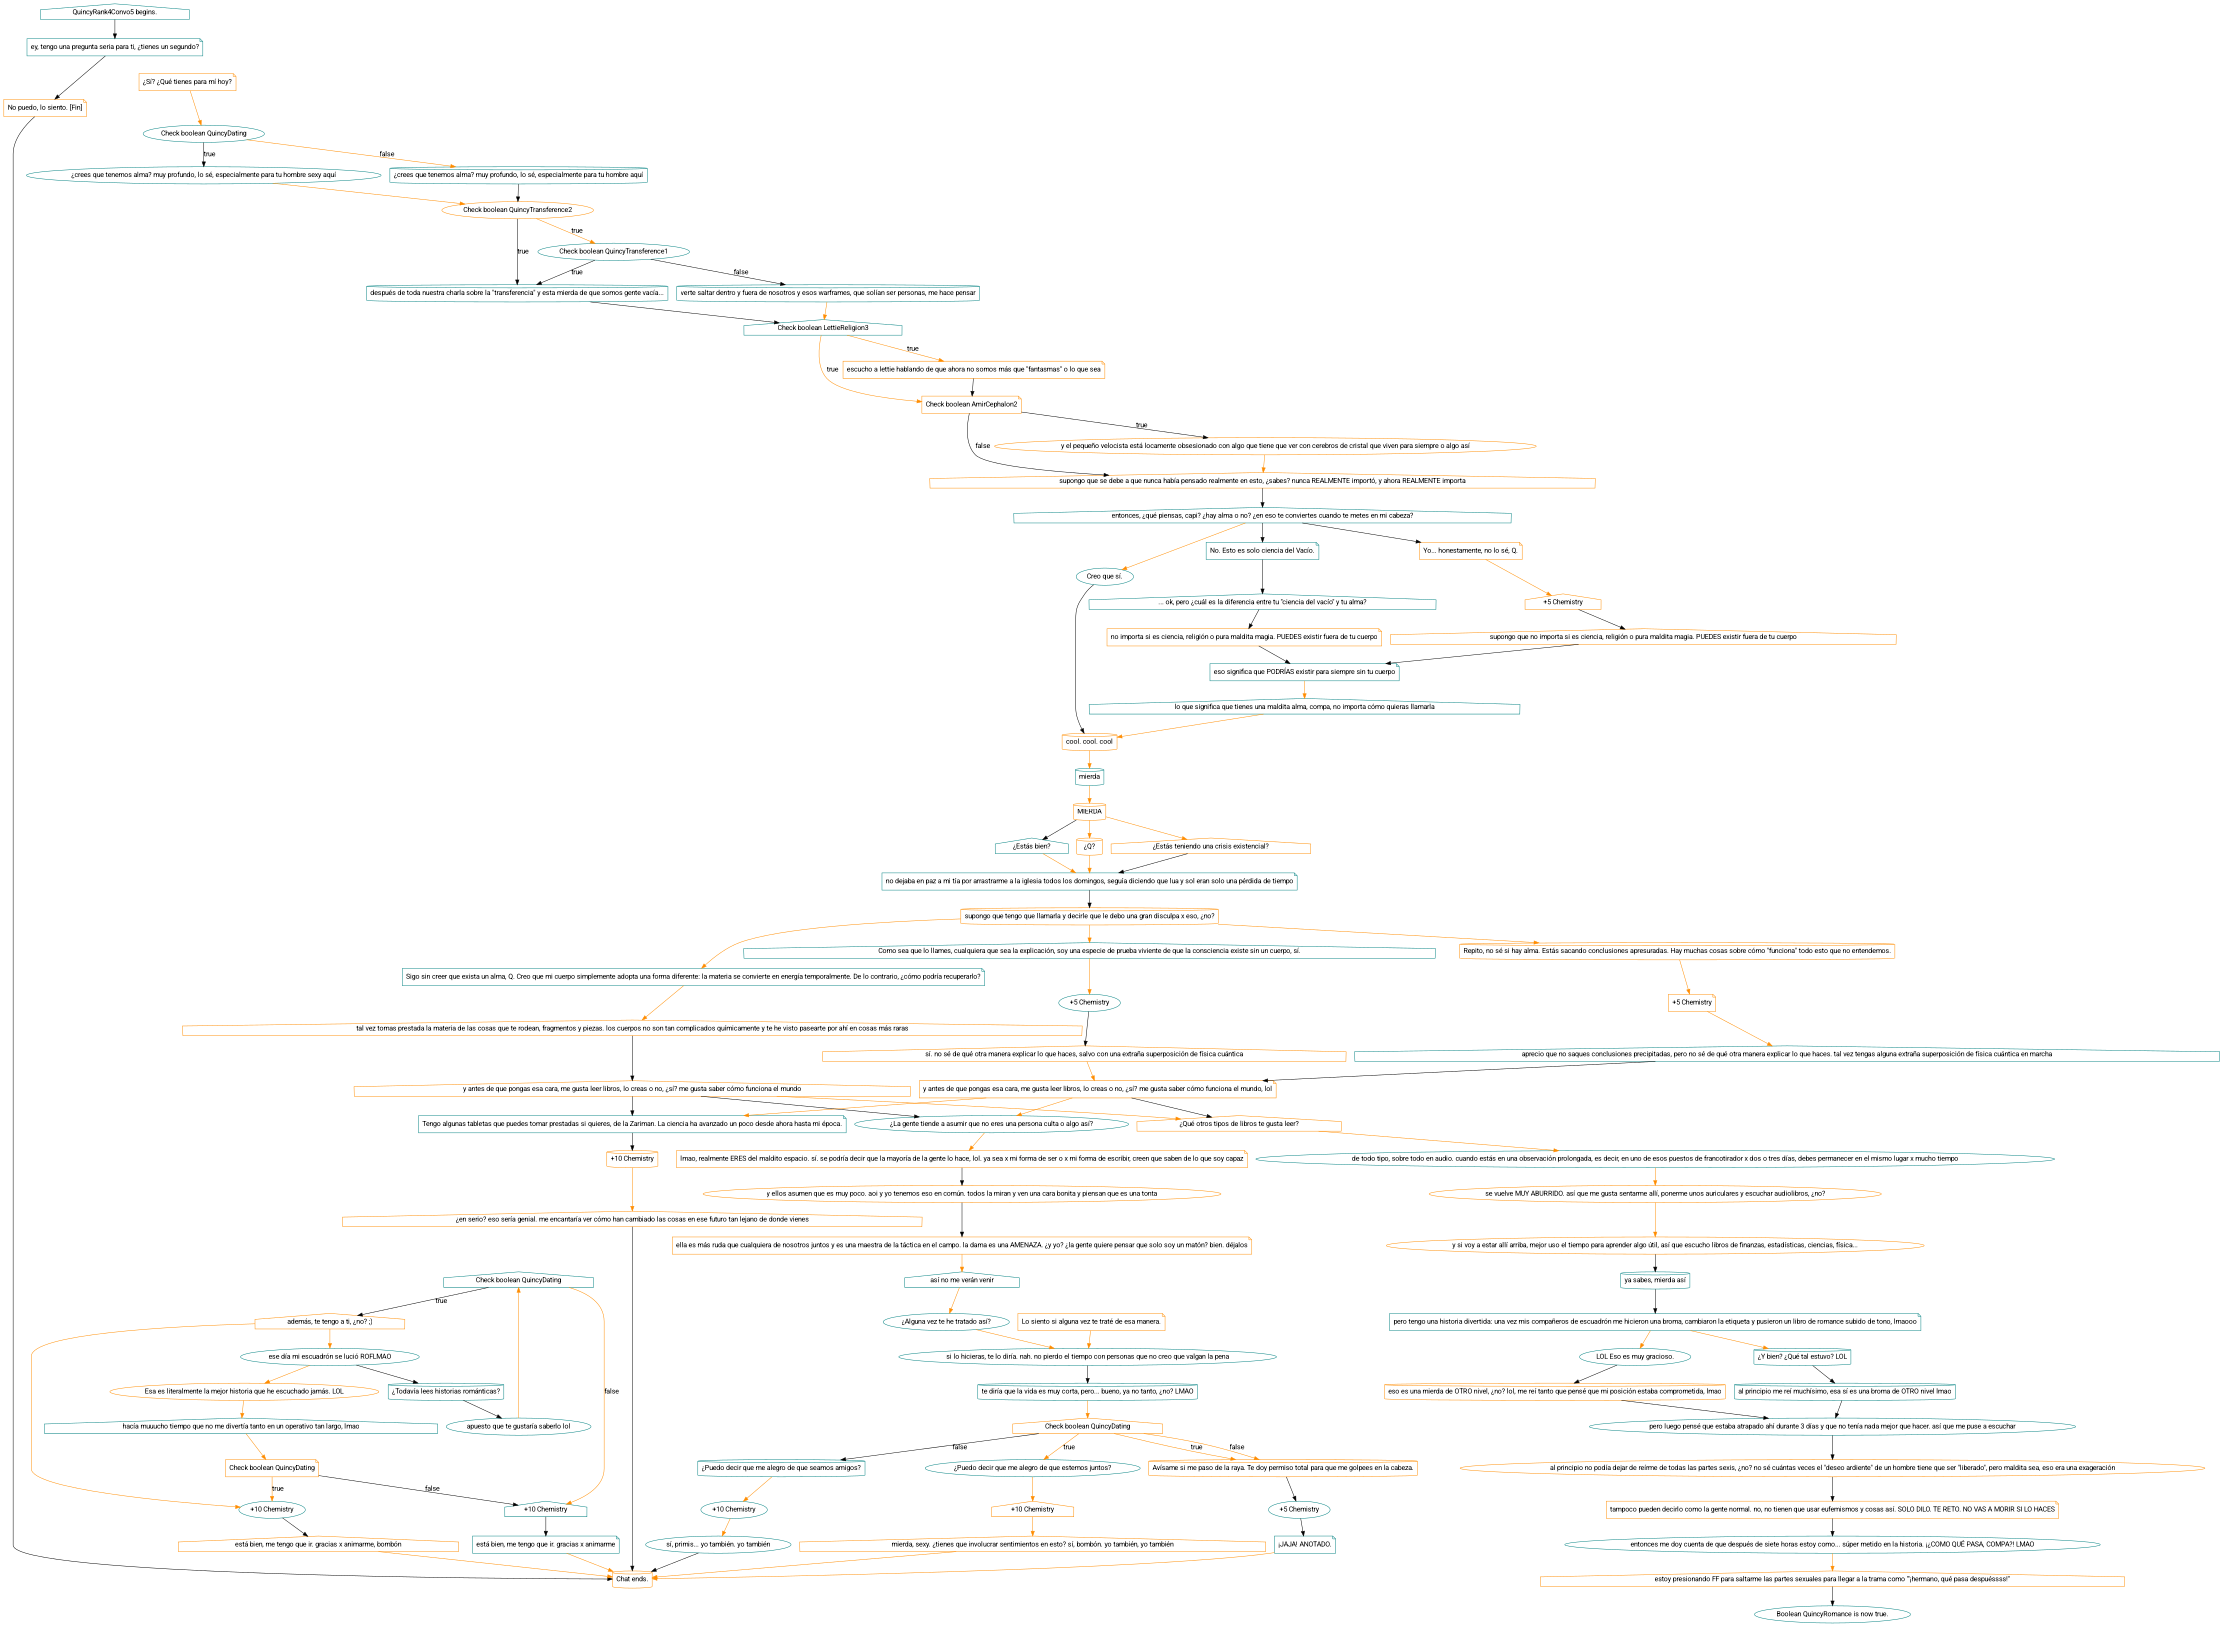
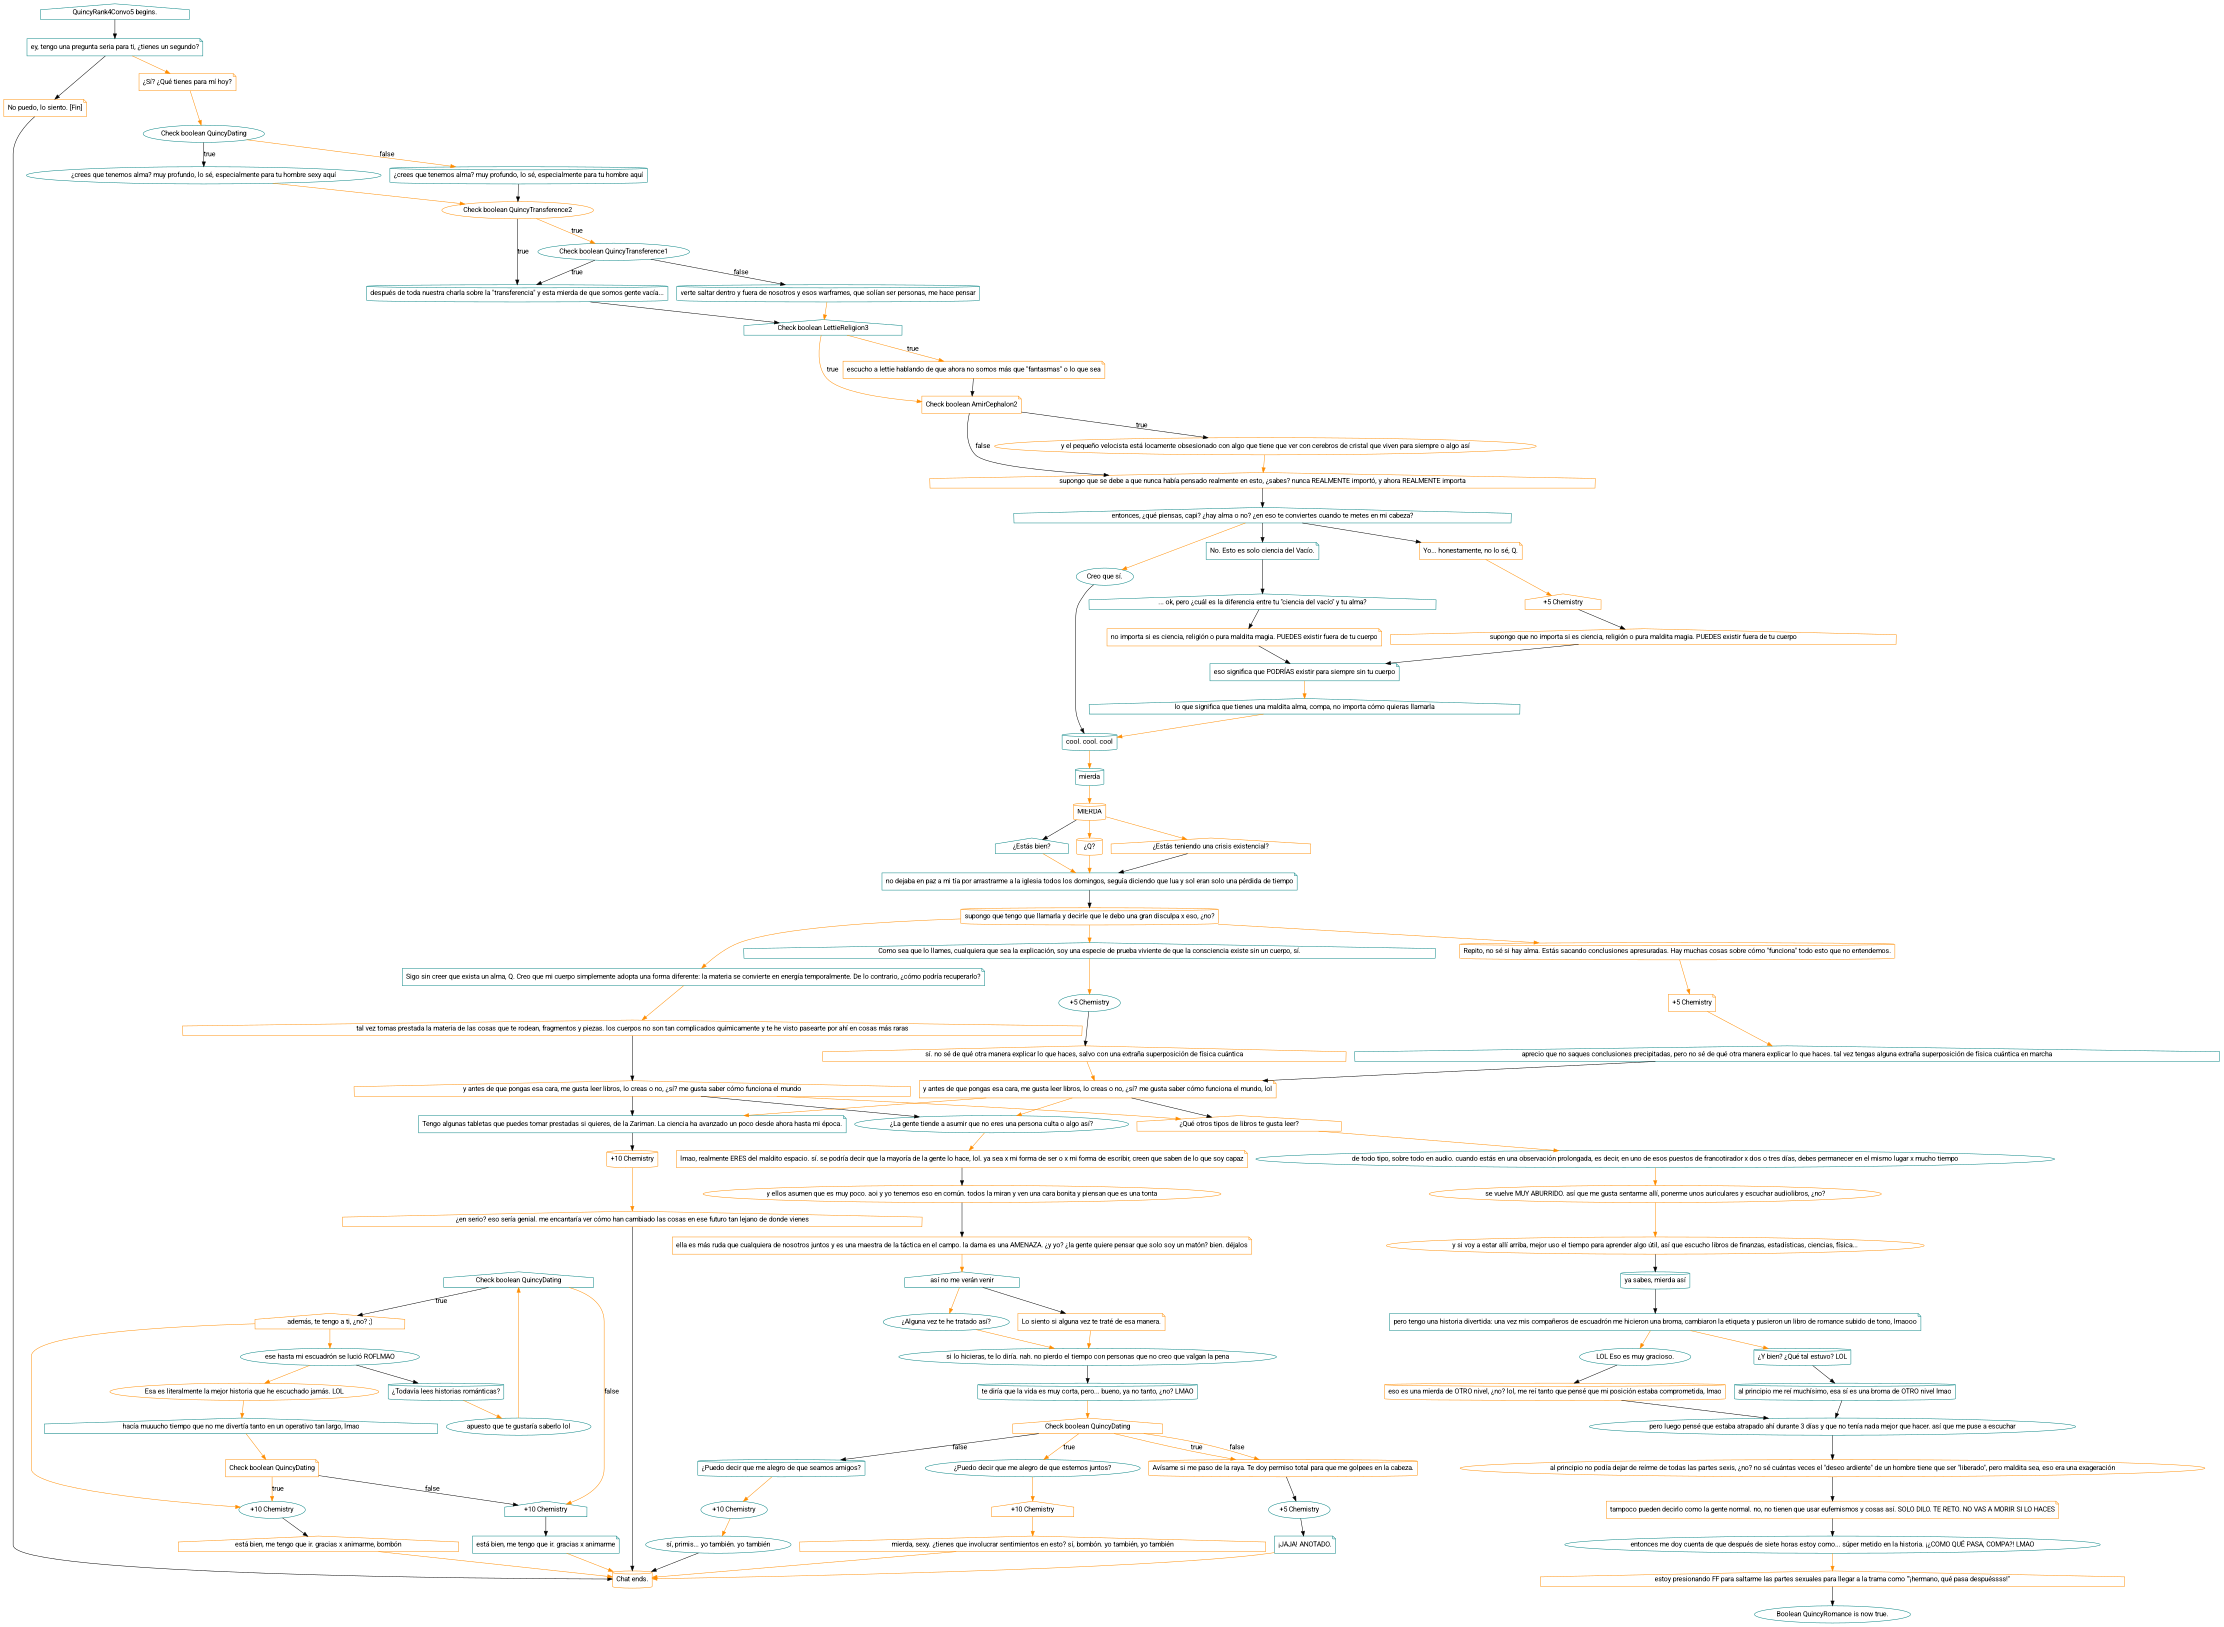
none -> (149, 64)
(1090, 742) -> (1090, 742)
none -> (1022, 1300)
(330, 1357) -> (330, 1357)
(480, 1408) -> (480, 1408)
